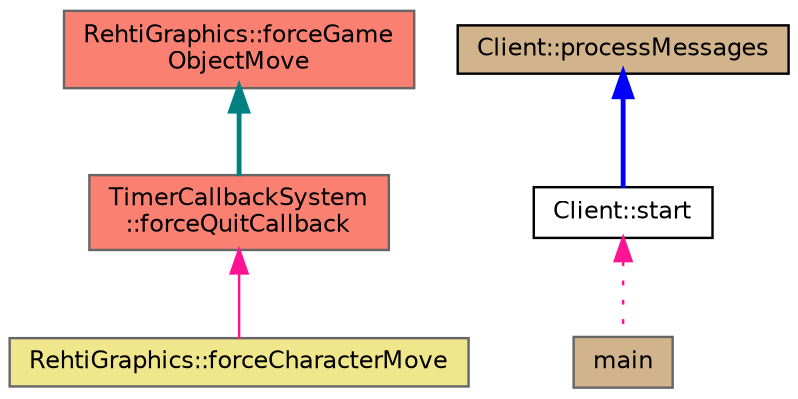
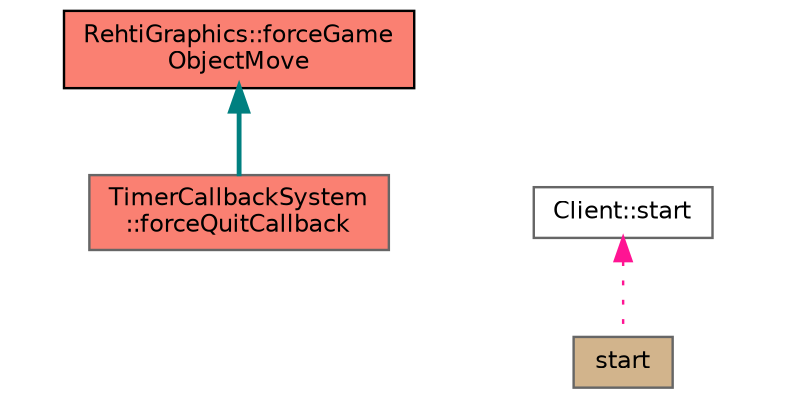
(239, 50) -> (239, 50)
(623, 50) -> none
(623, 213) -> (623, 213)
(239, 362) -> none
(623, 362) -> (623, 362)
